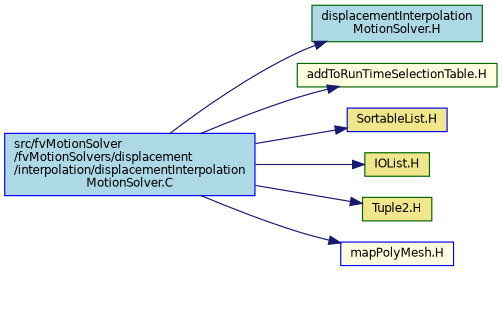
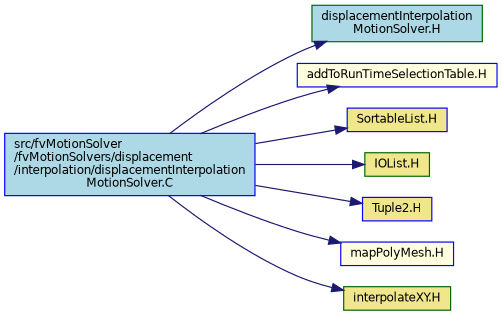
(397, 75) -> (397, 75)
(397, 209) -> (397, 209)
none -> (397, 298)
